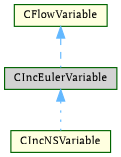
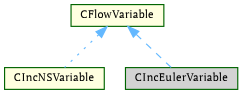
(61, 116) -> (82, 51)
